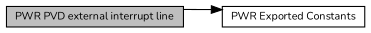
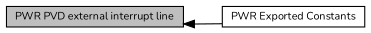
(197, 9) -> (208, 24)
